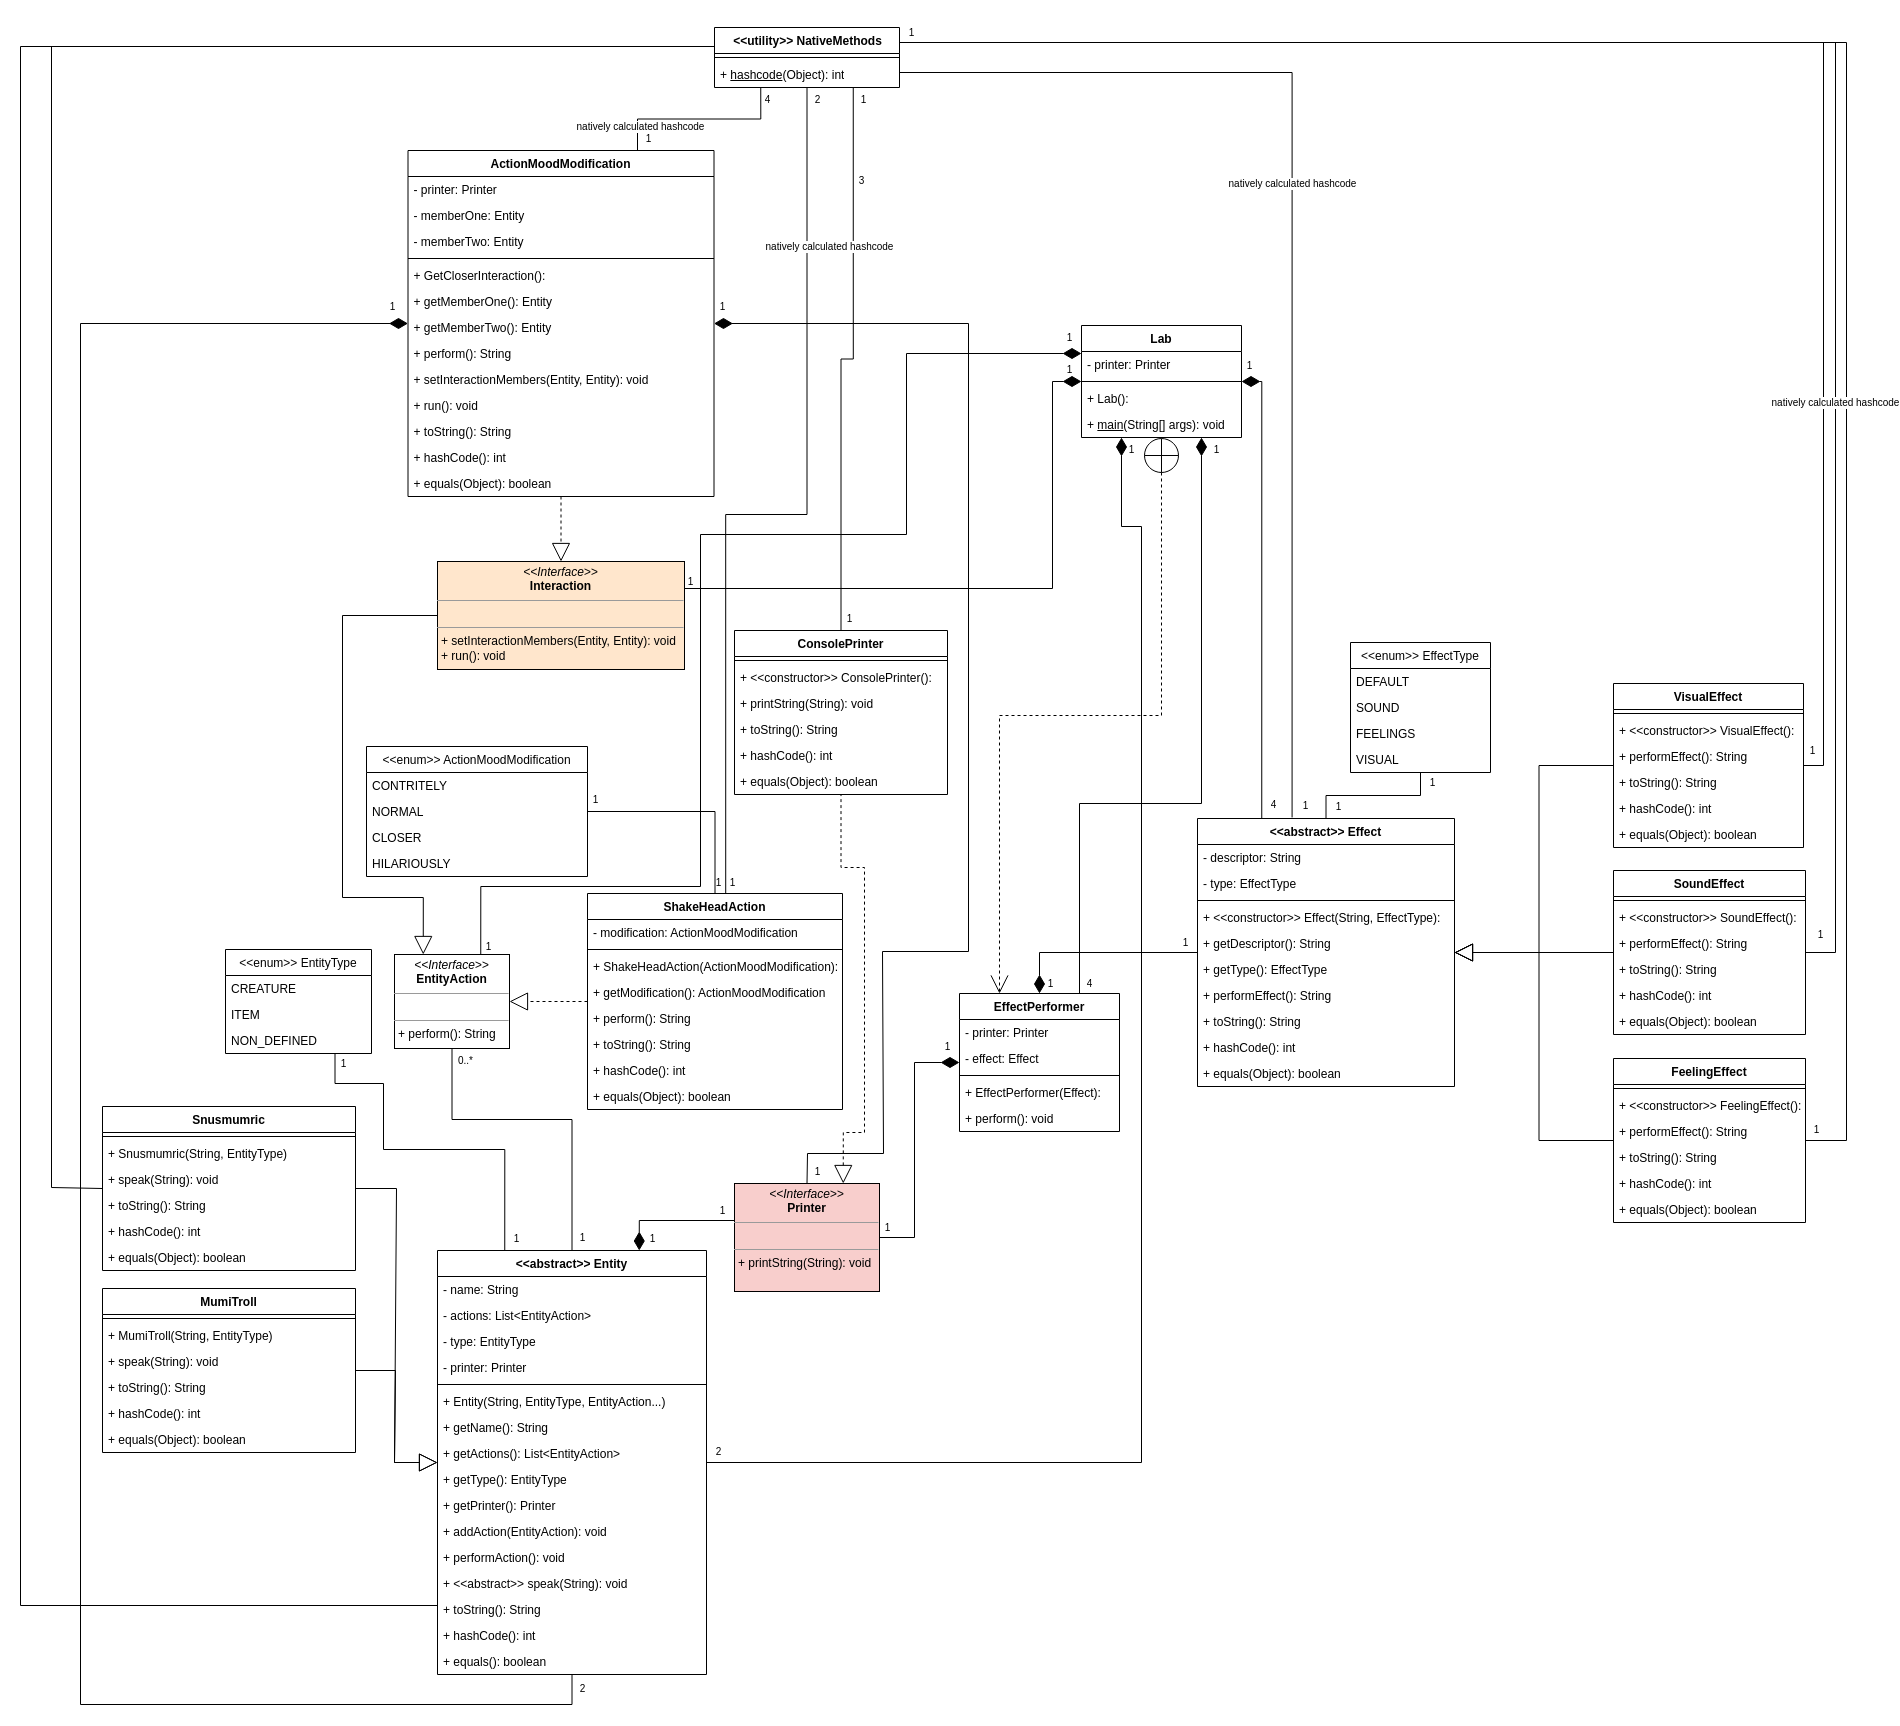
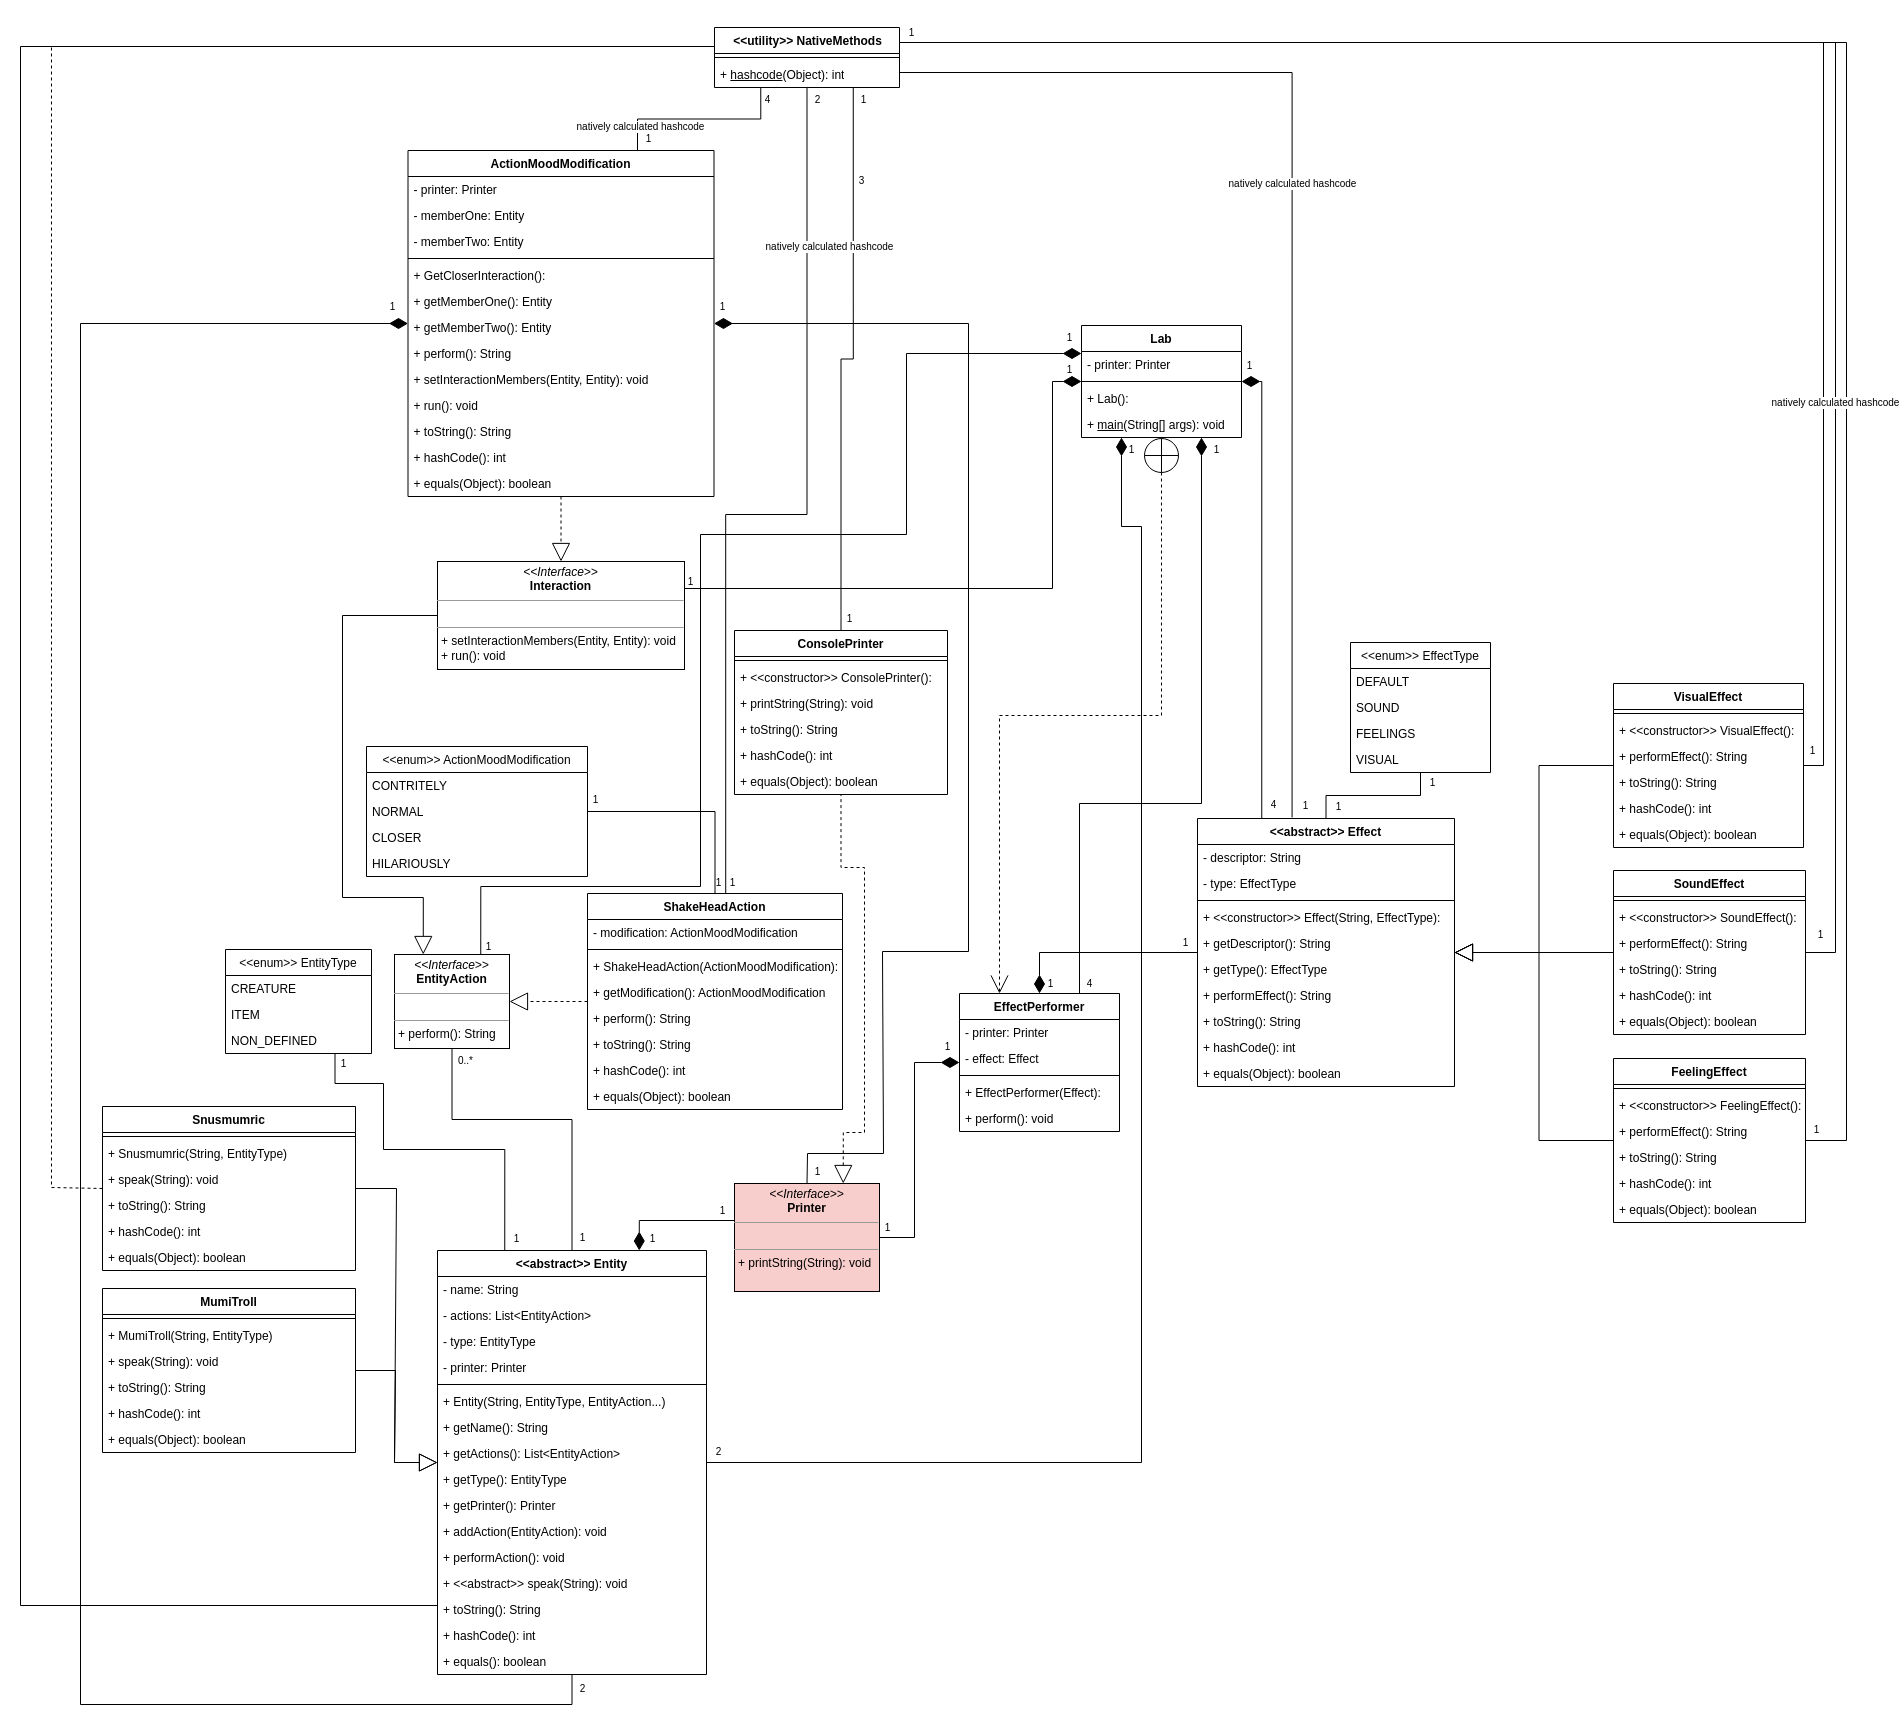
(561, 616) -> (561, 616)
(52, 642) -> (52, 642)
